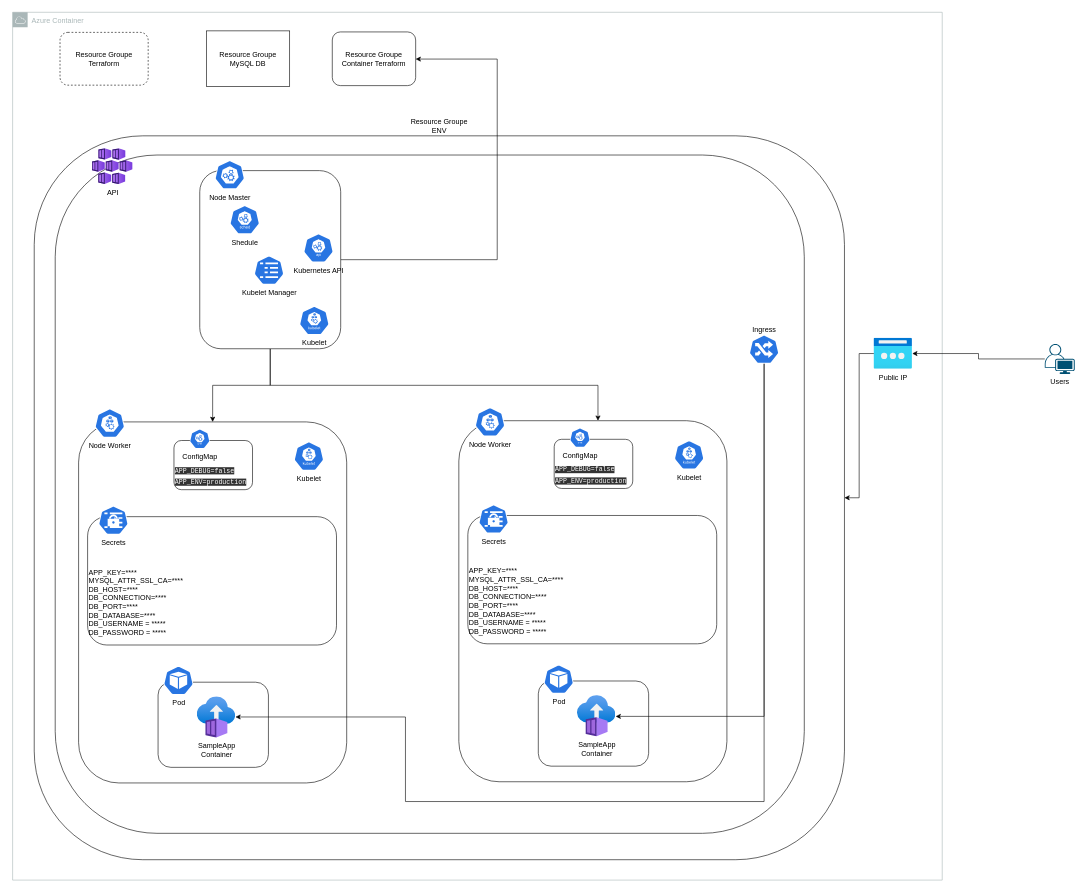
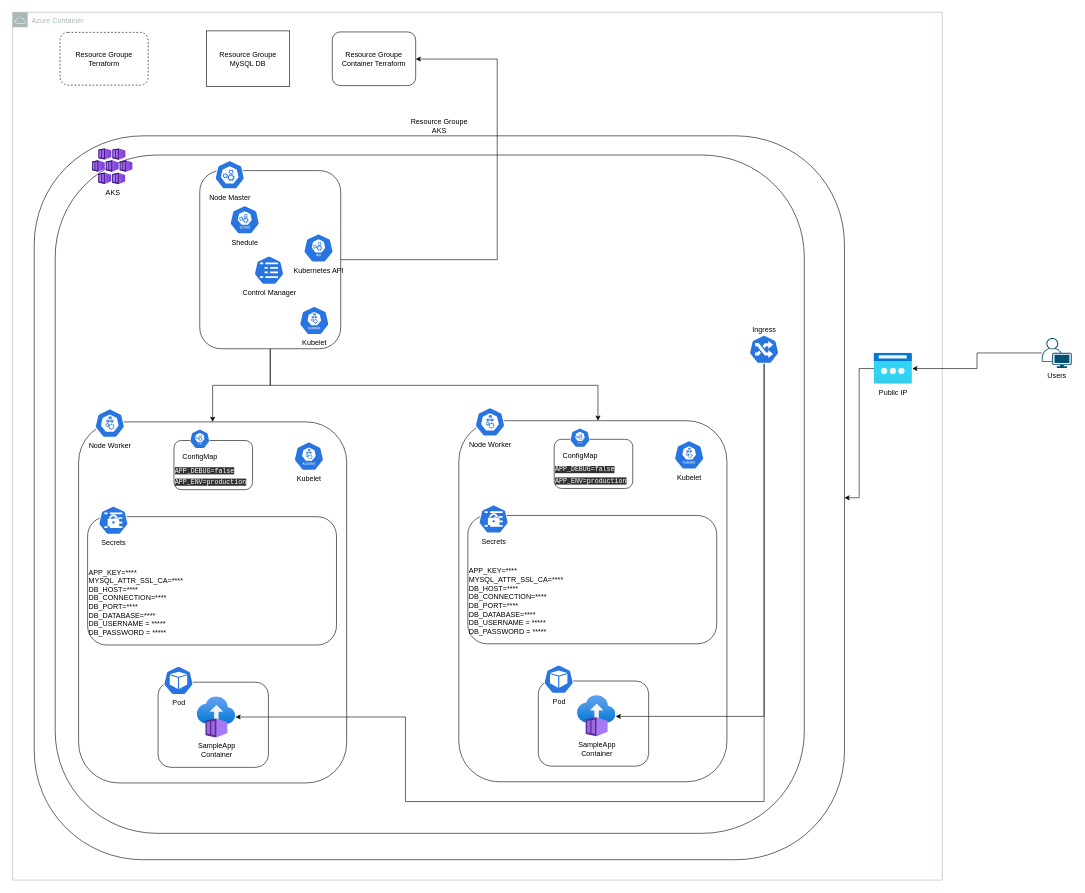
(439, 125) -> (439, 125)
(113, 193) -> (113, 193)
(269, 293) -> (269, 293)
(893, 354) -> (893, 369)
(1060, 359) -> (1057, 353)
